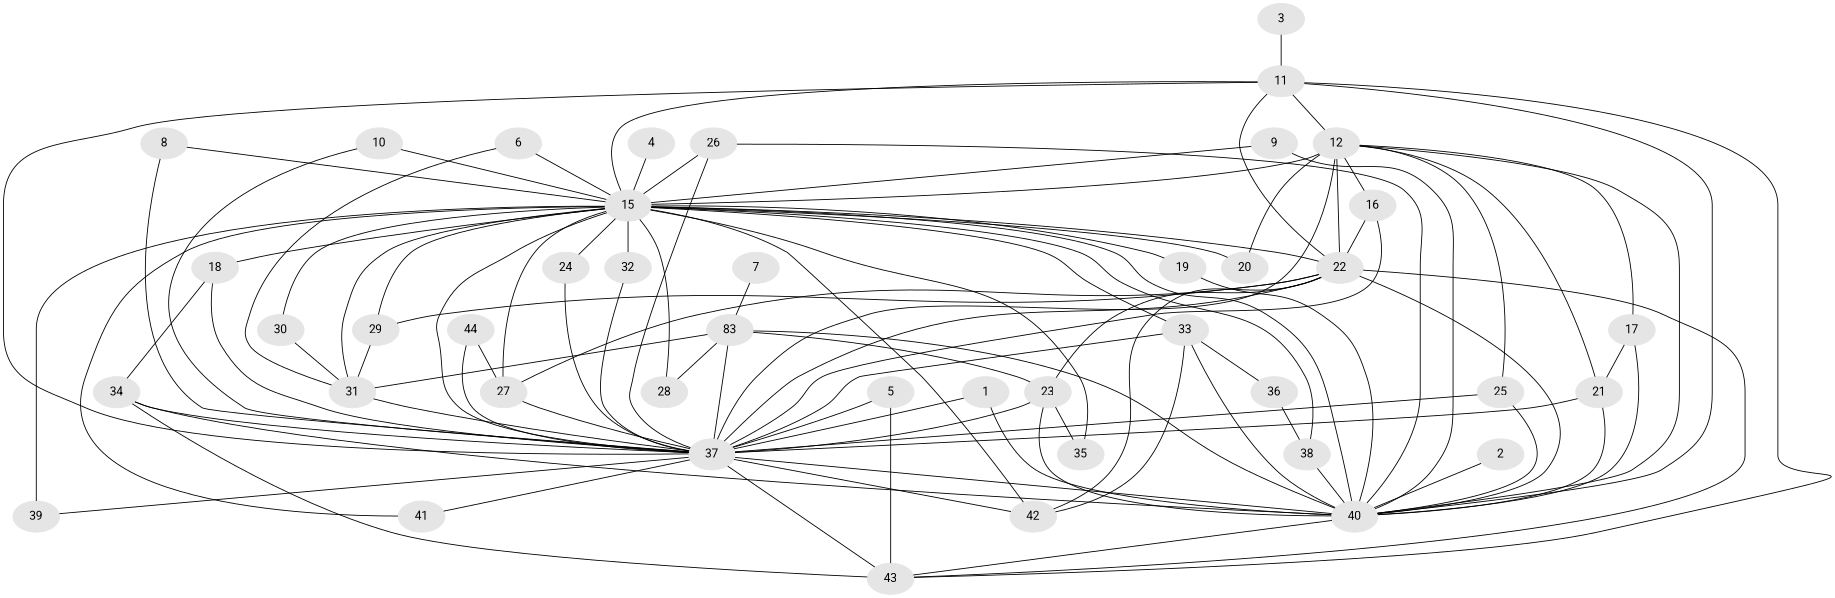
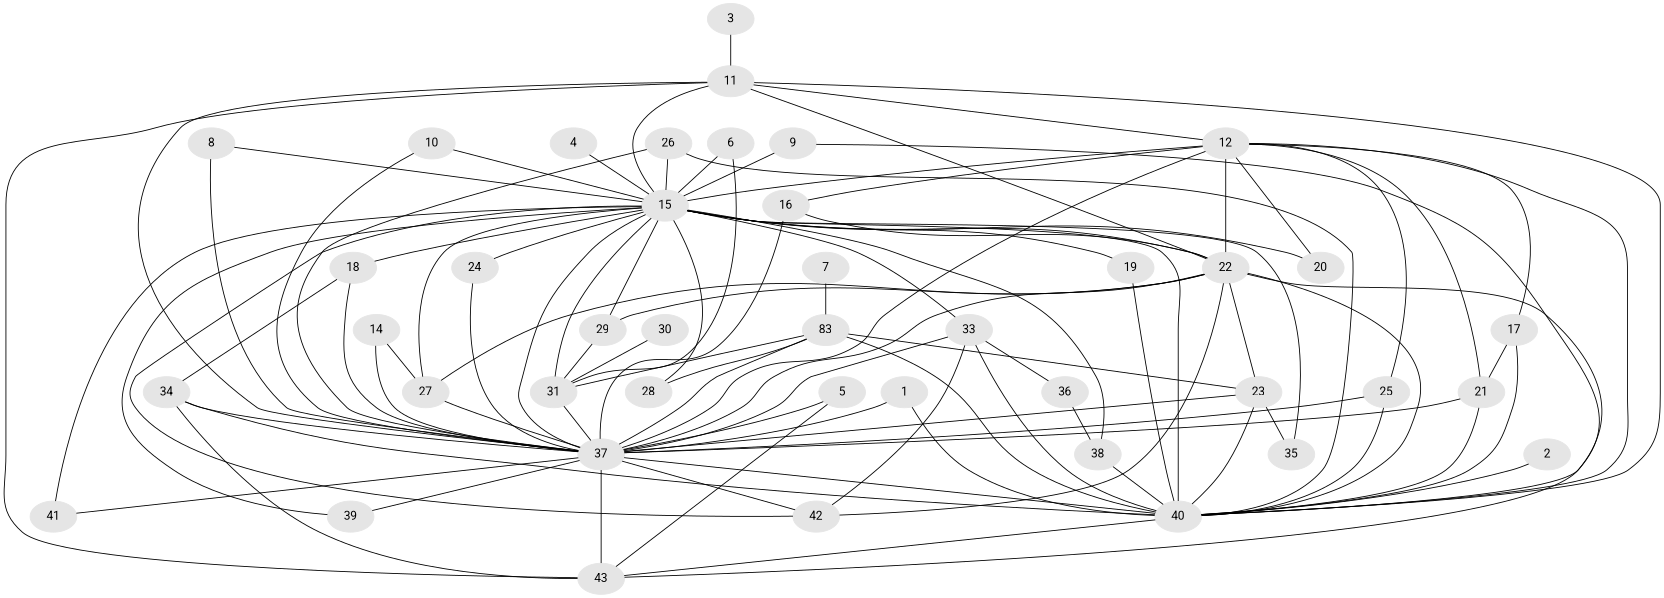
(422, 222) -> none
(628, 268) -> none
(471, 330) -> (377, 330)
